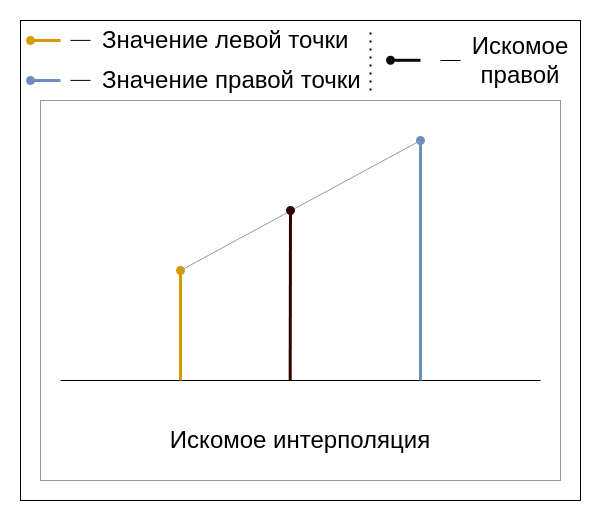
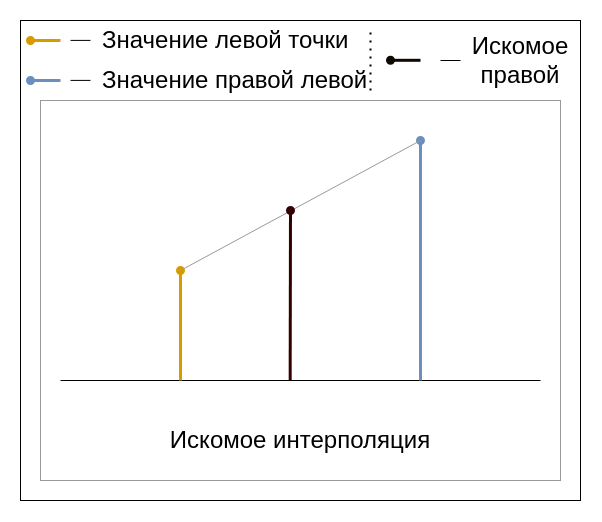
(237, 81) -> (237, 81)
